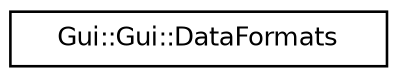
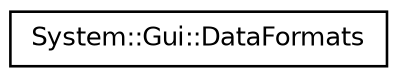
(199, 39) -> (199, 39)
